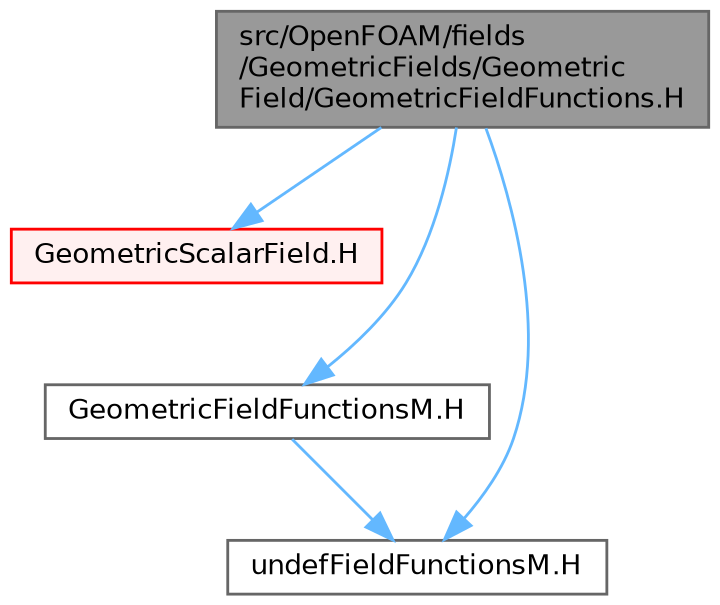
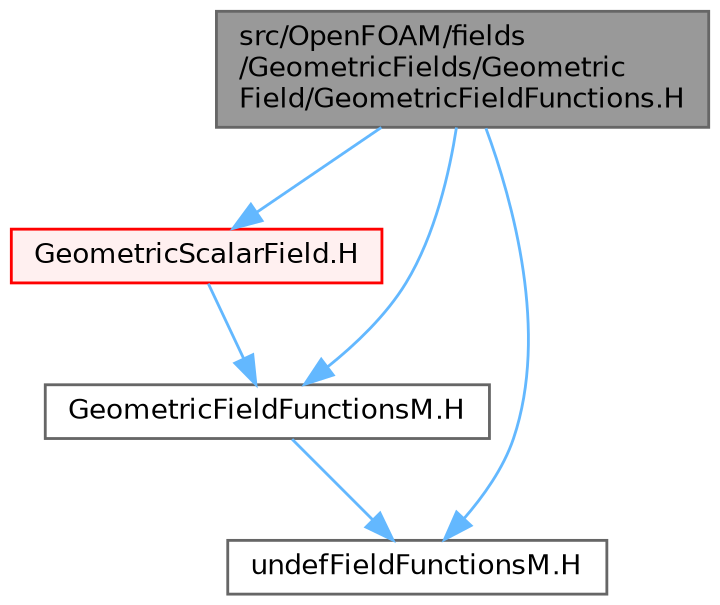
none -> (226, 321)
